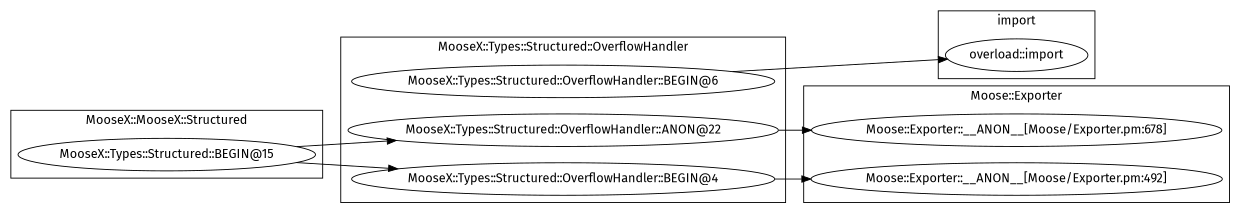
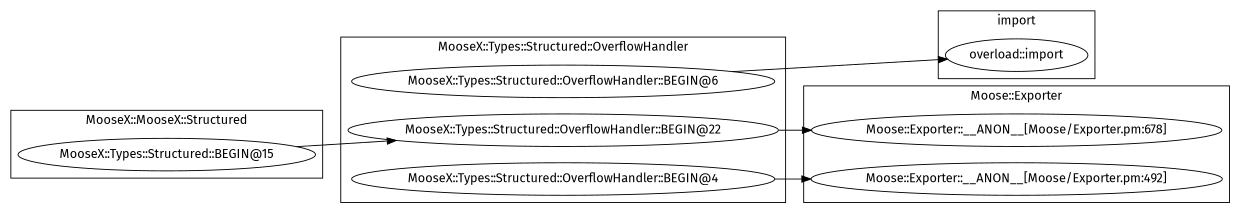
(563, 130) -> (563, 130)
(347, 166) -> none
